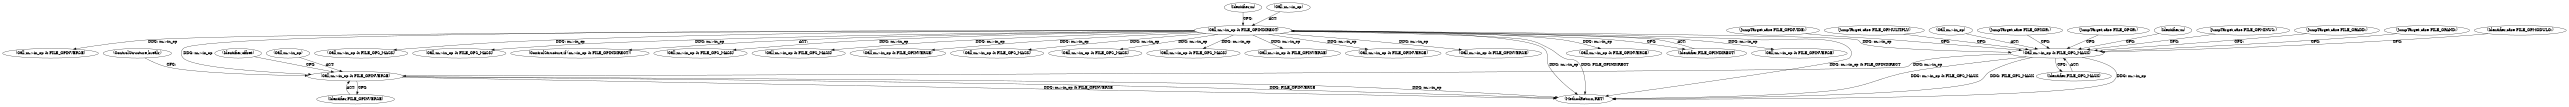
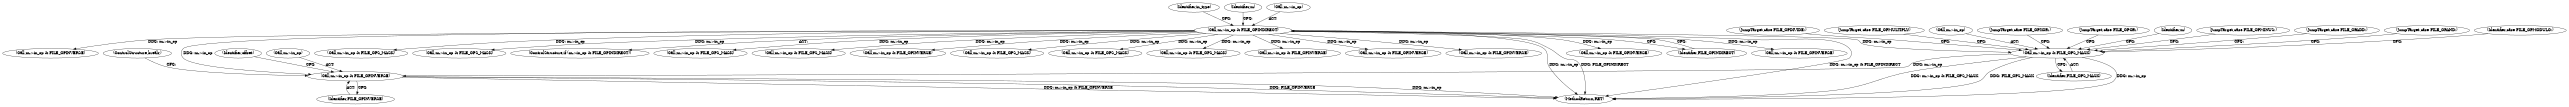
none -> (1194, 7)
(1682, 42) -> (1682, 42)
